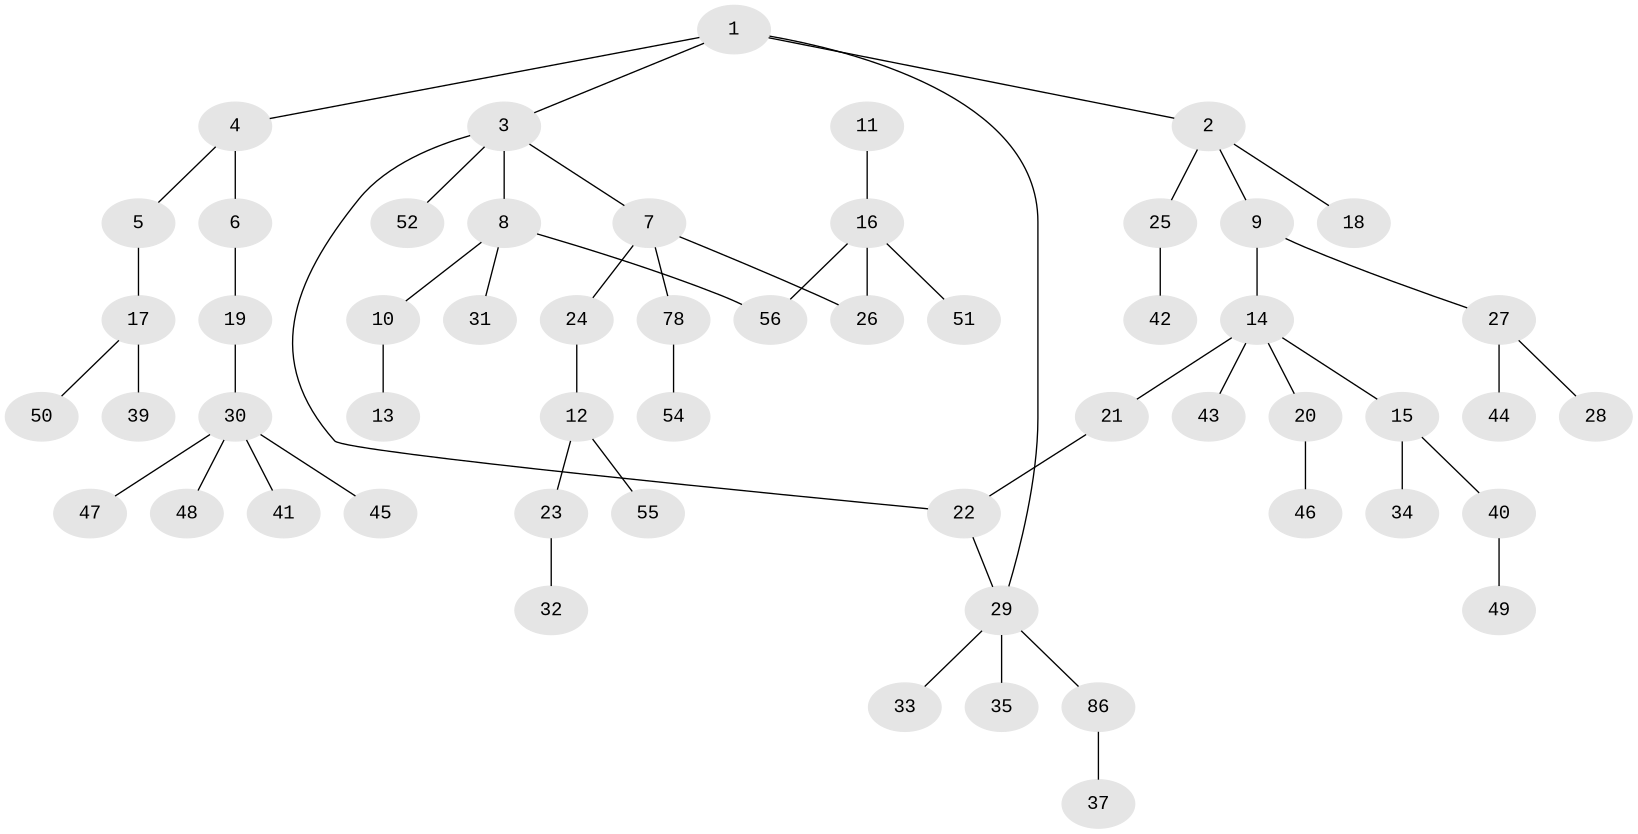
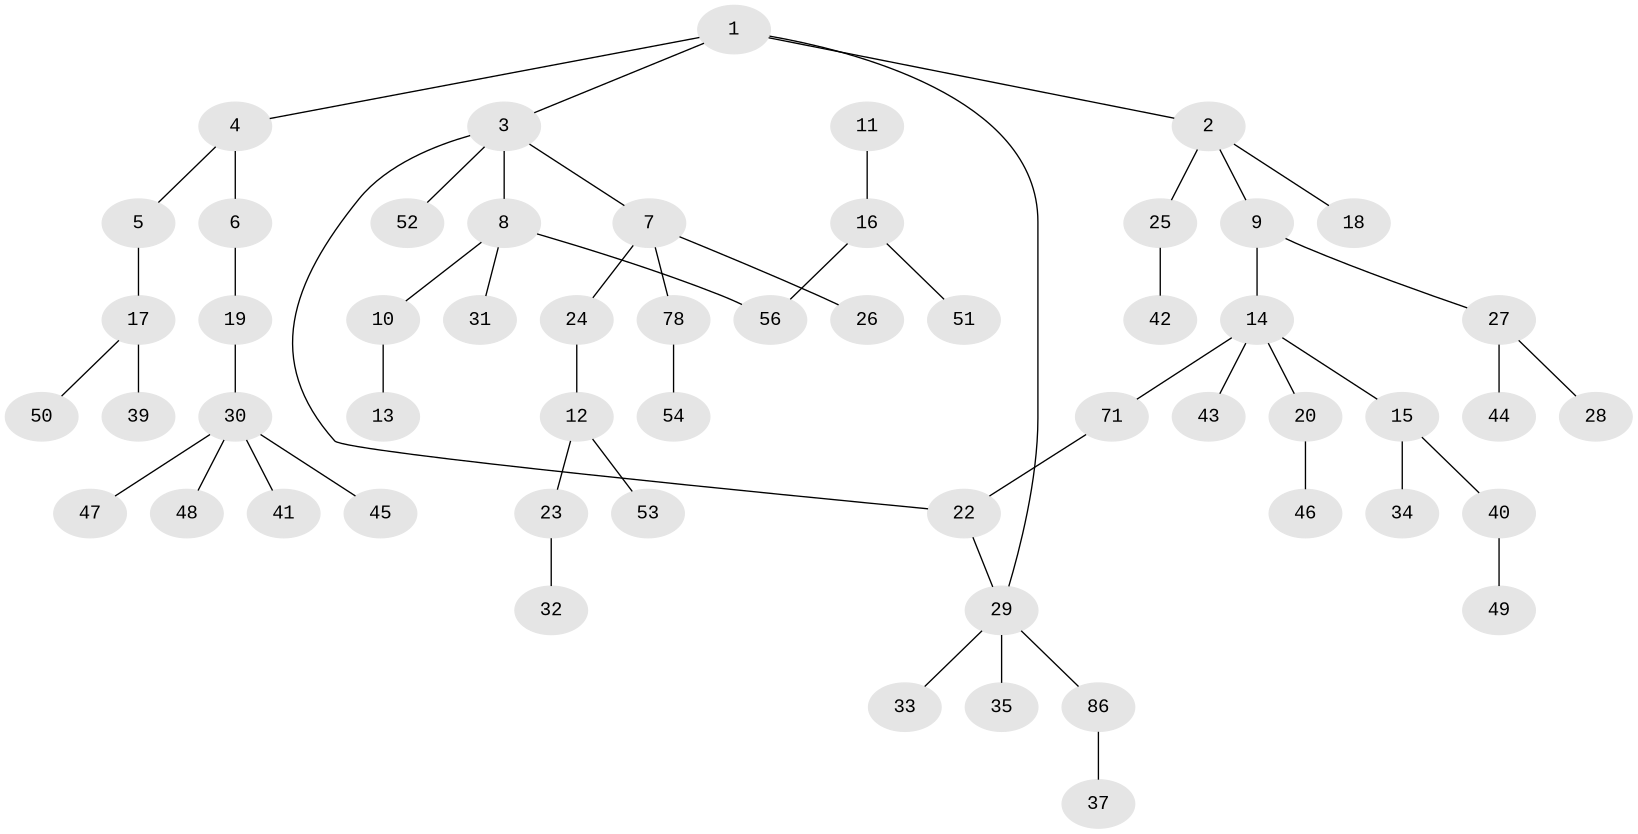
(867, 272) -> none
(1112, 417) -> (1112, 417)
(648, 514) -> (648, 514)
